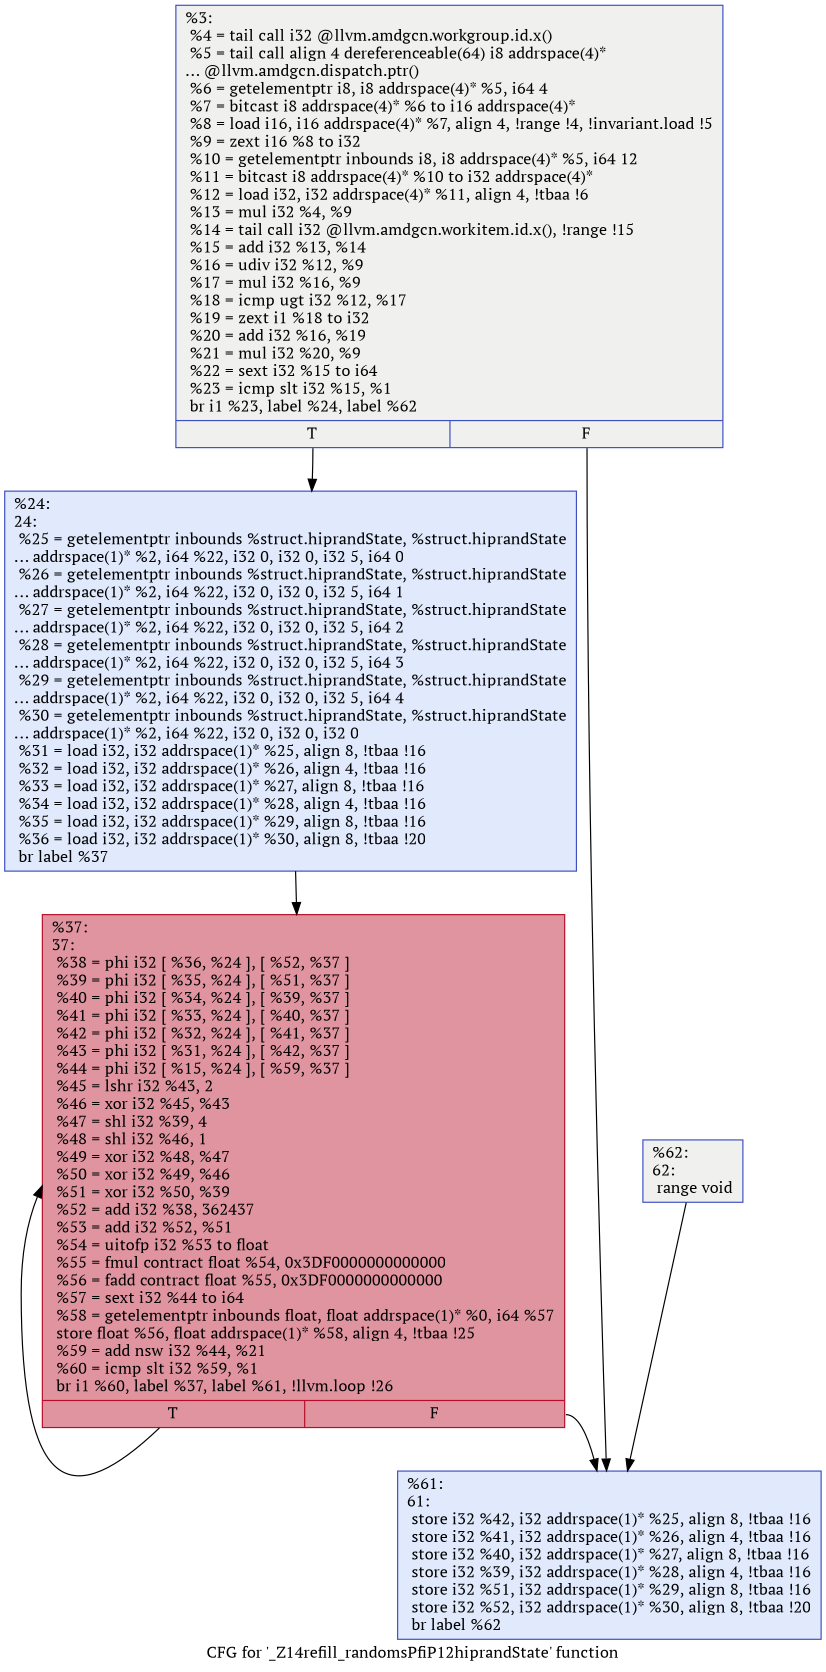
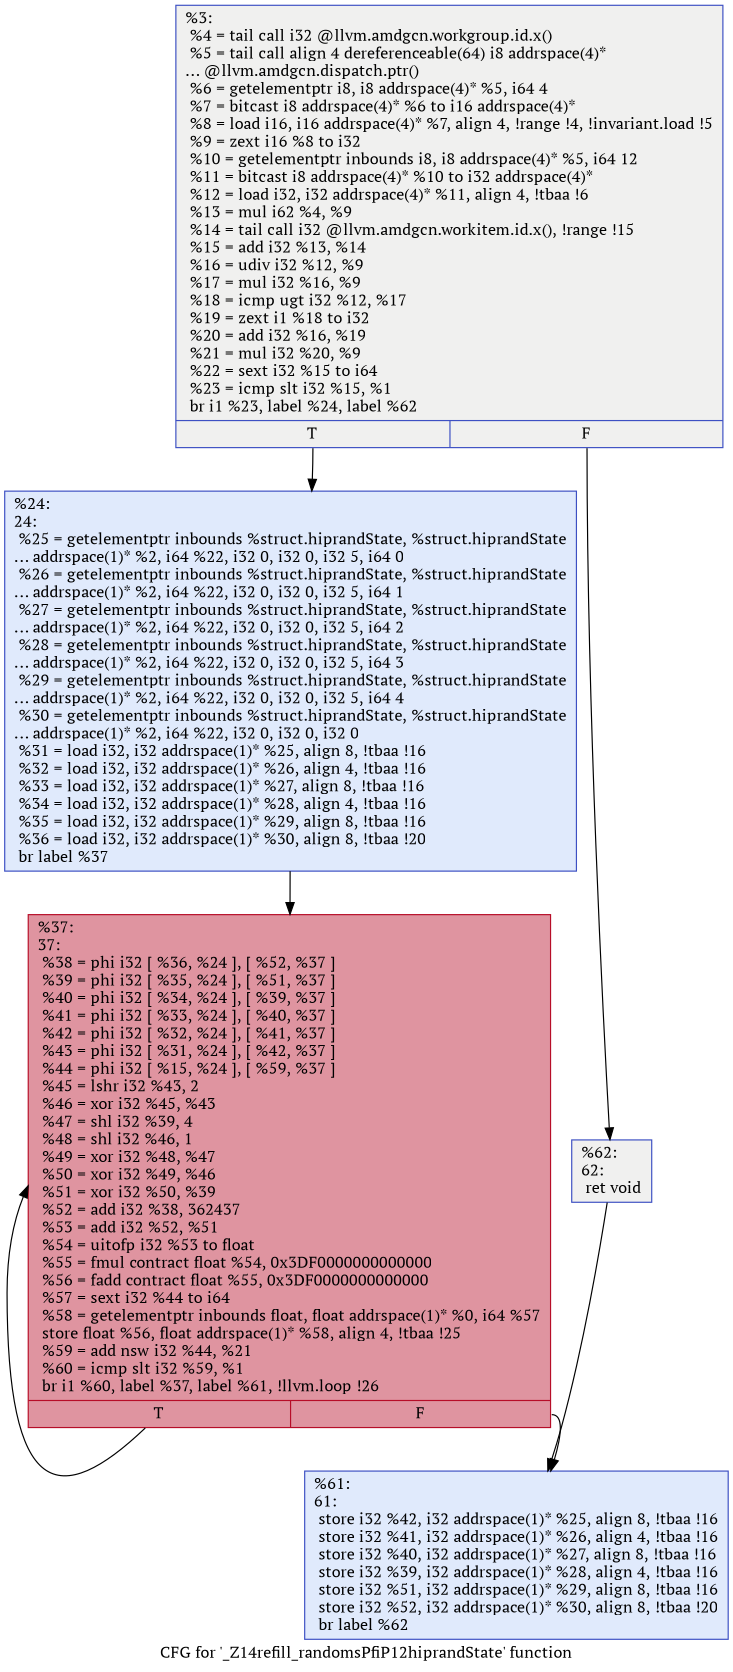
(269, 212) -> (269, 212)
(593, 953) -> (594, 788)
(693, 1188) -> (612, 1188)
